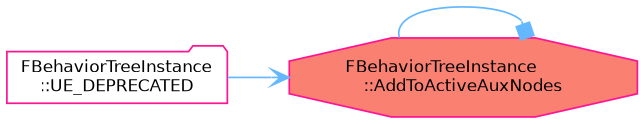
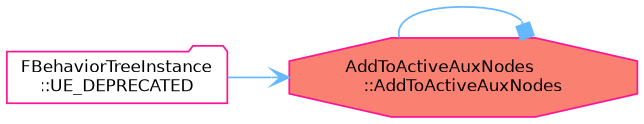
(463, 77) -> (463, 77)
